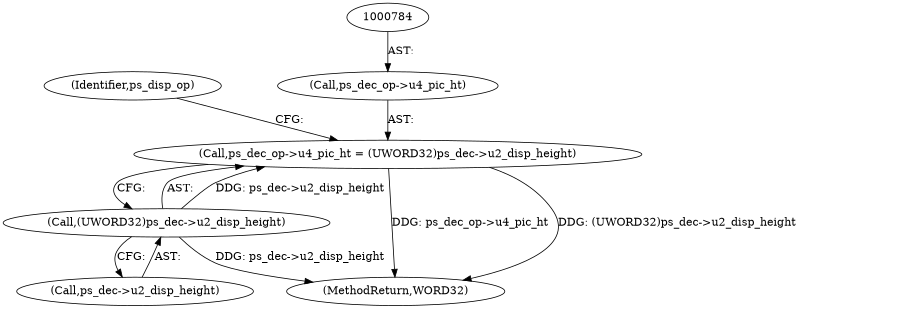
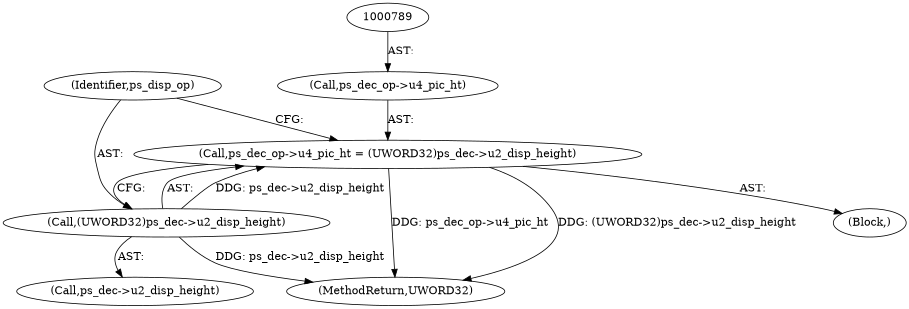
(388, 17) -> (388, 17)
none -> (870, 223)
(133, 257) -> (133, 257)
(150, 261) -> (95, 155)
(396, 291) -> (396, 291)
